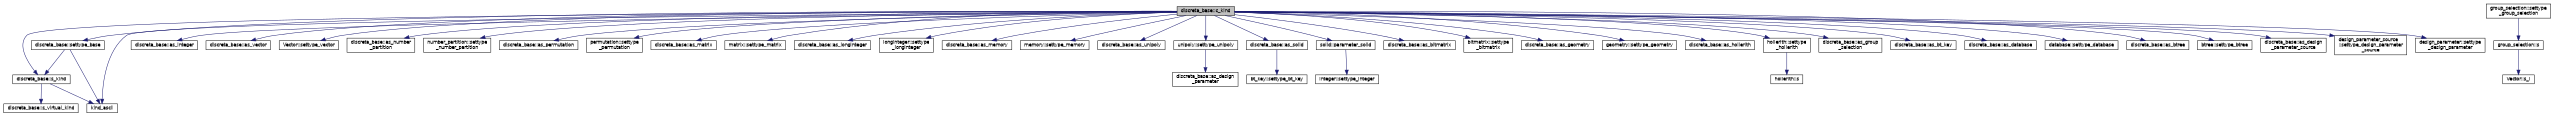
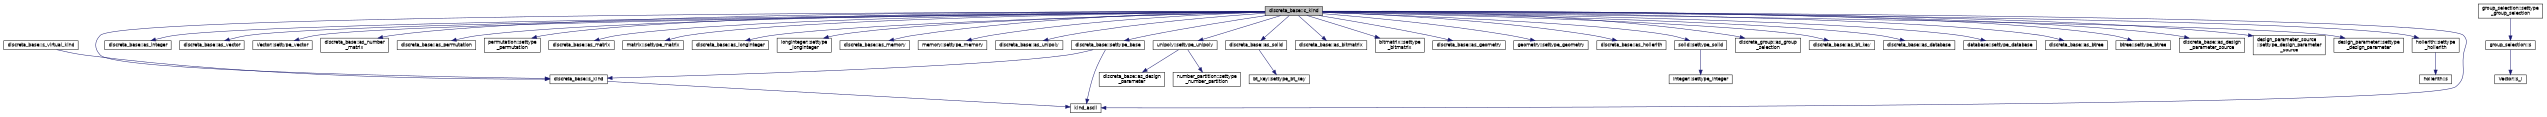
(692, 22) -> (1194, 59)
(381, 45) -> (355, 45)
(1346, 45) -> (1701, 45)
(1850, 45) -> (1768, 45)
(41, 91) -> (300, 73)
